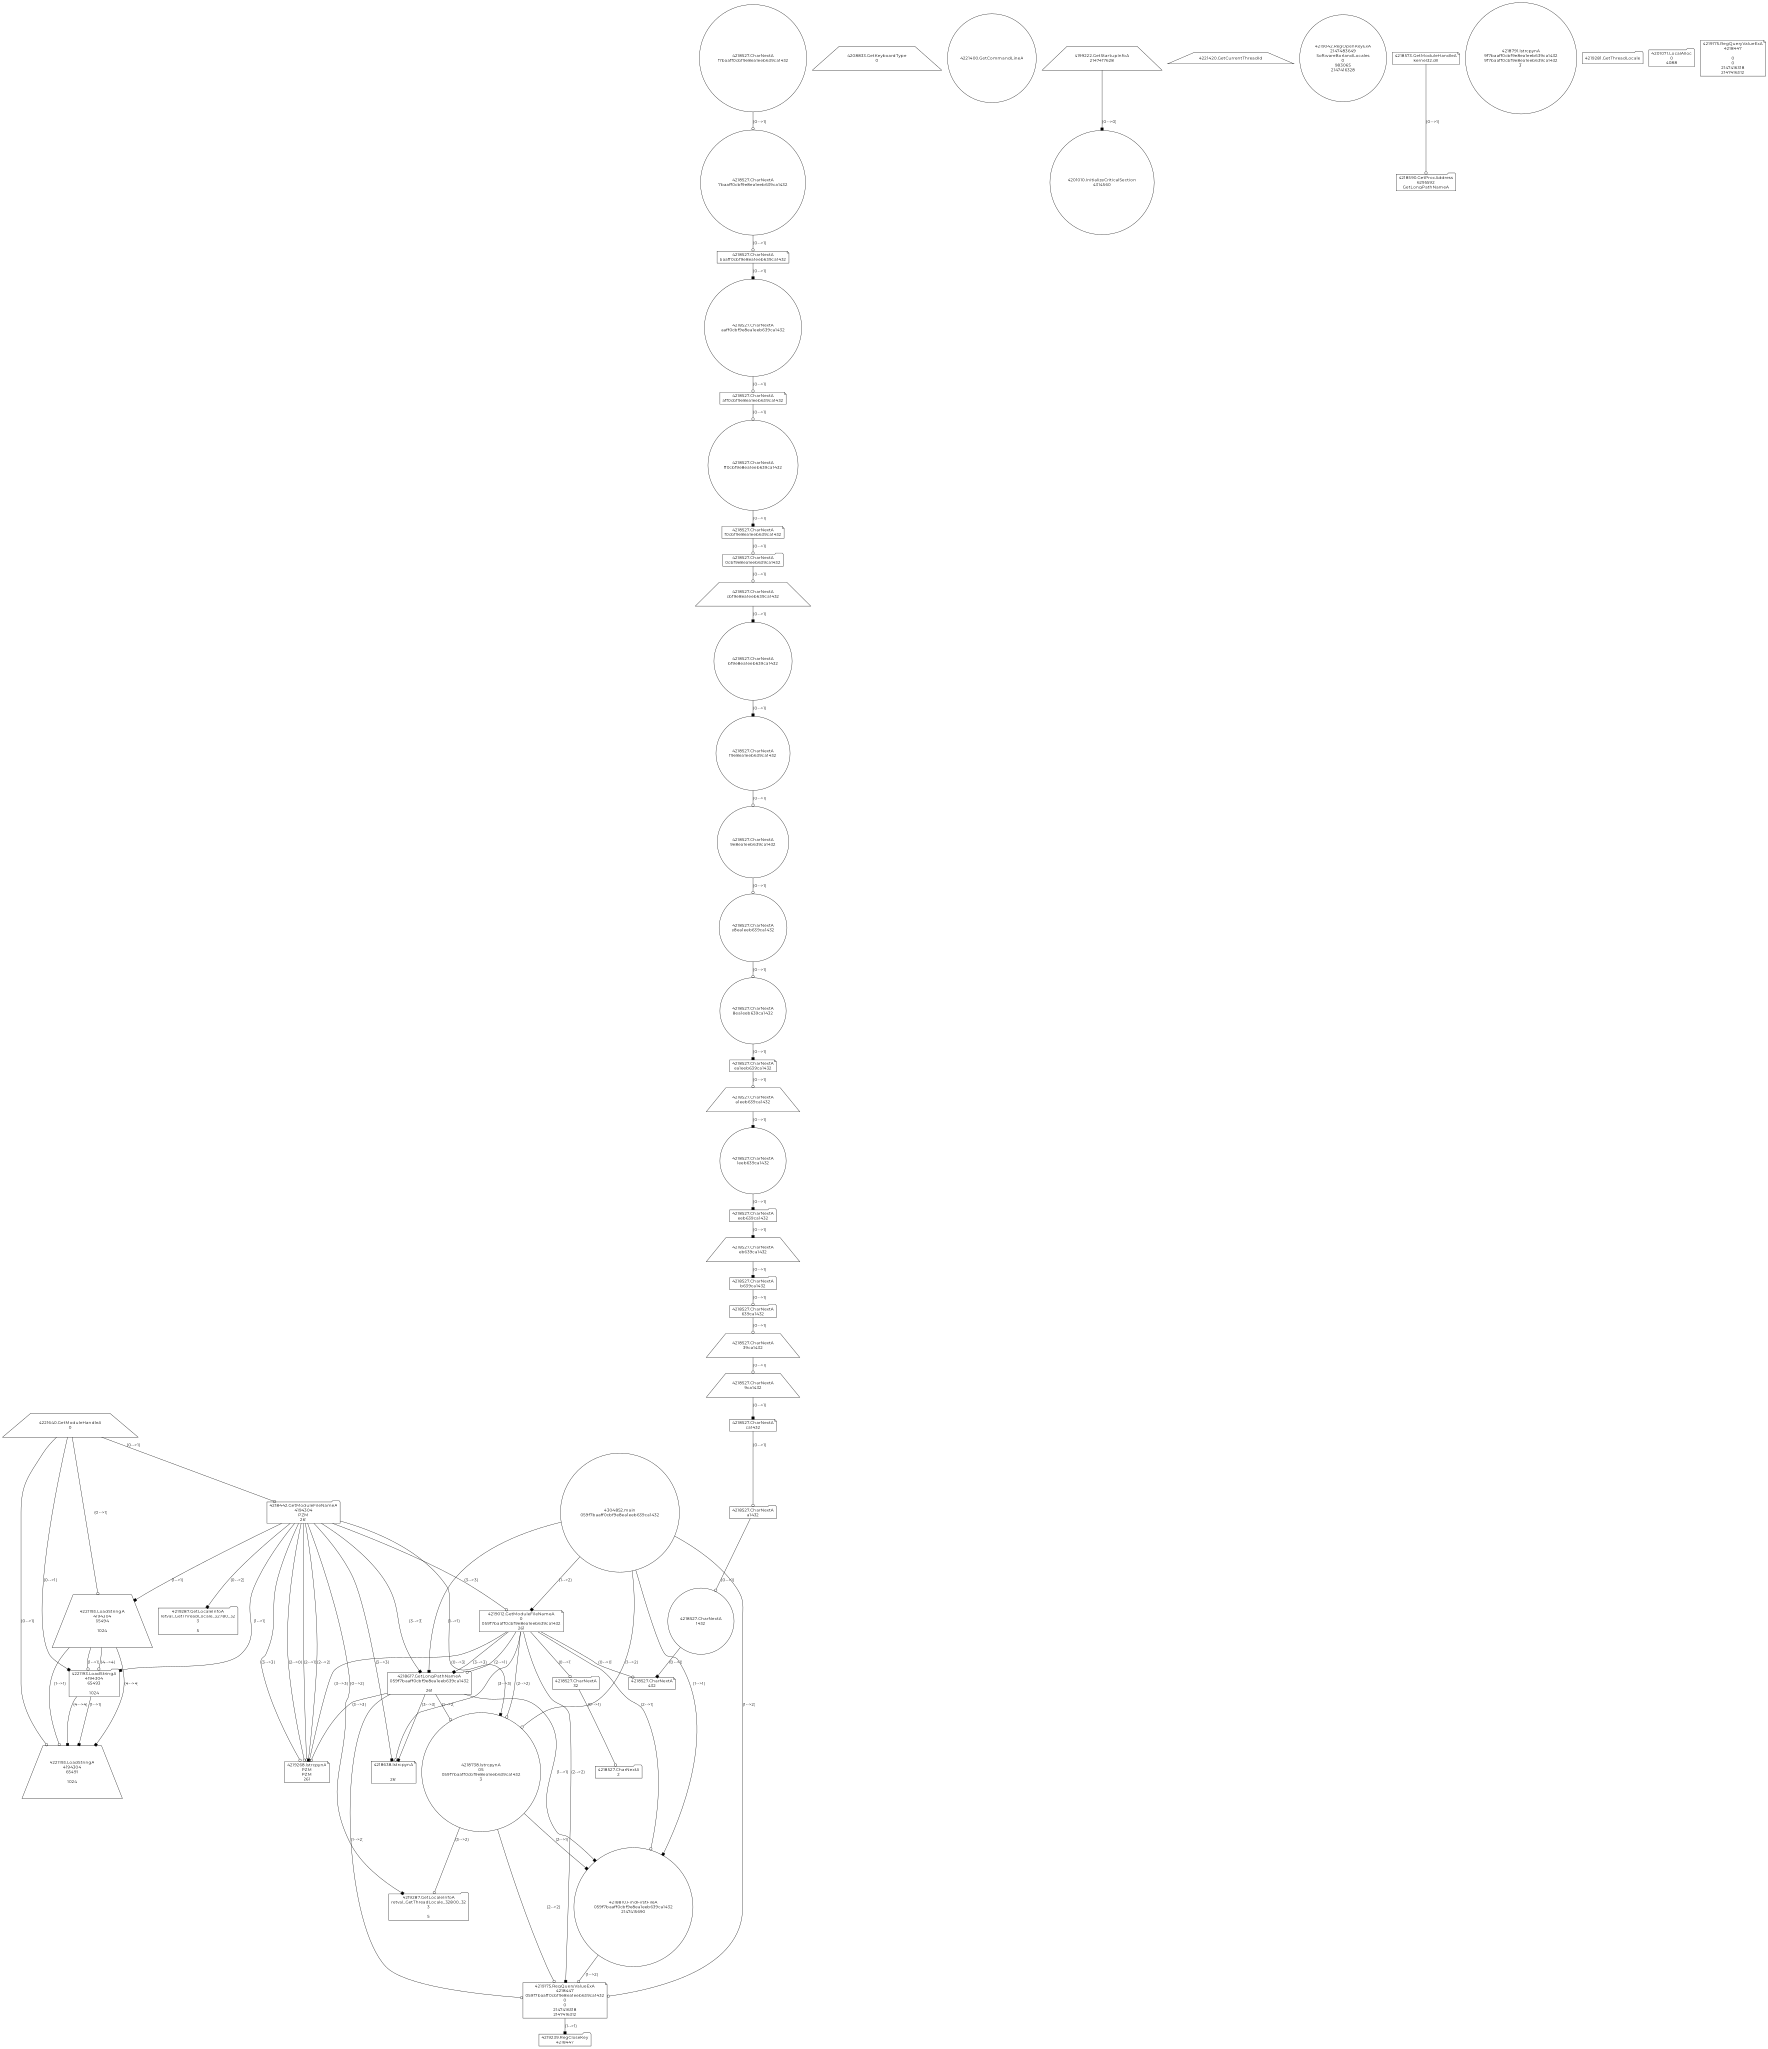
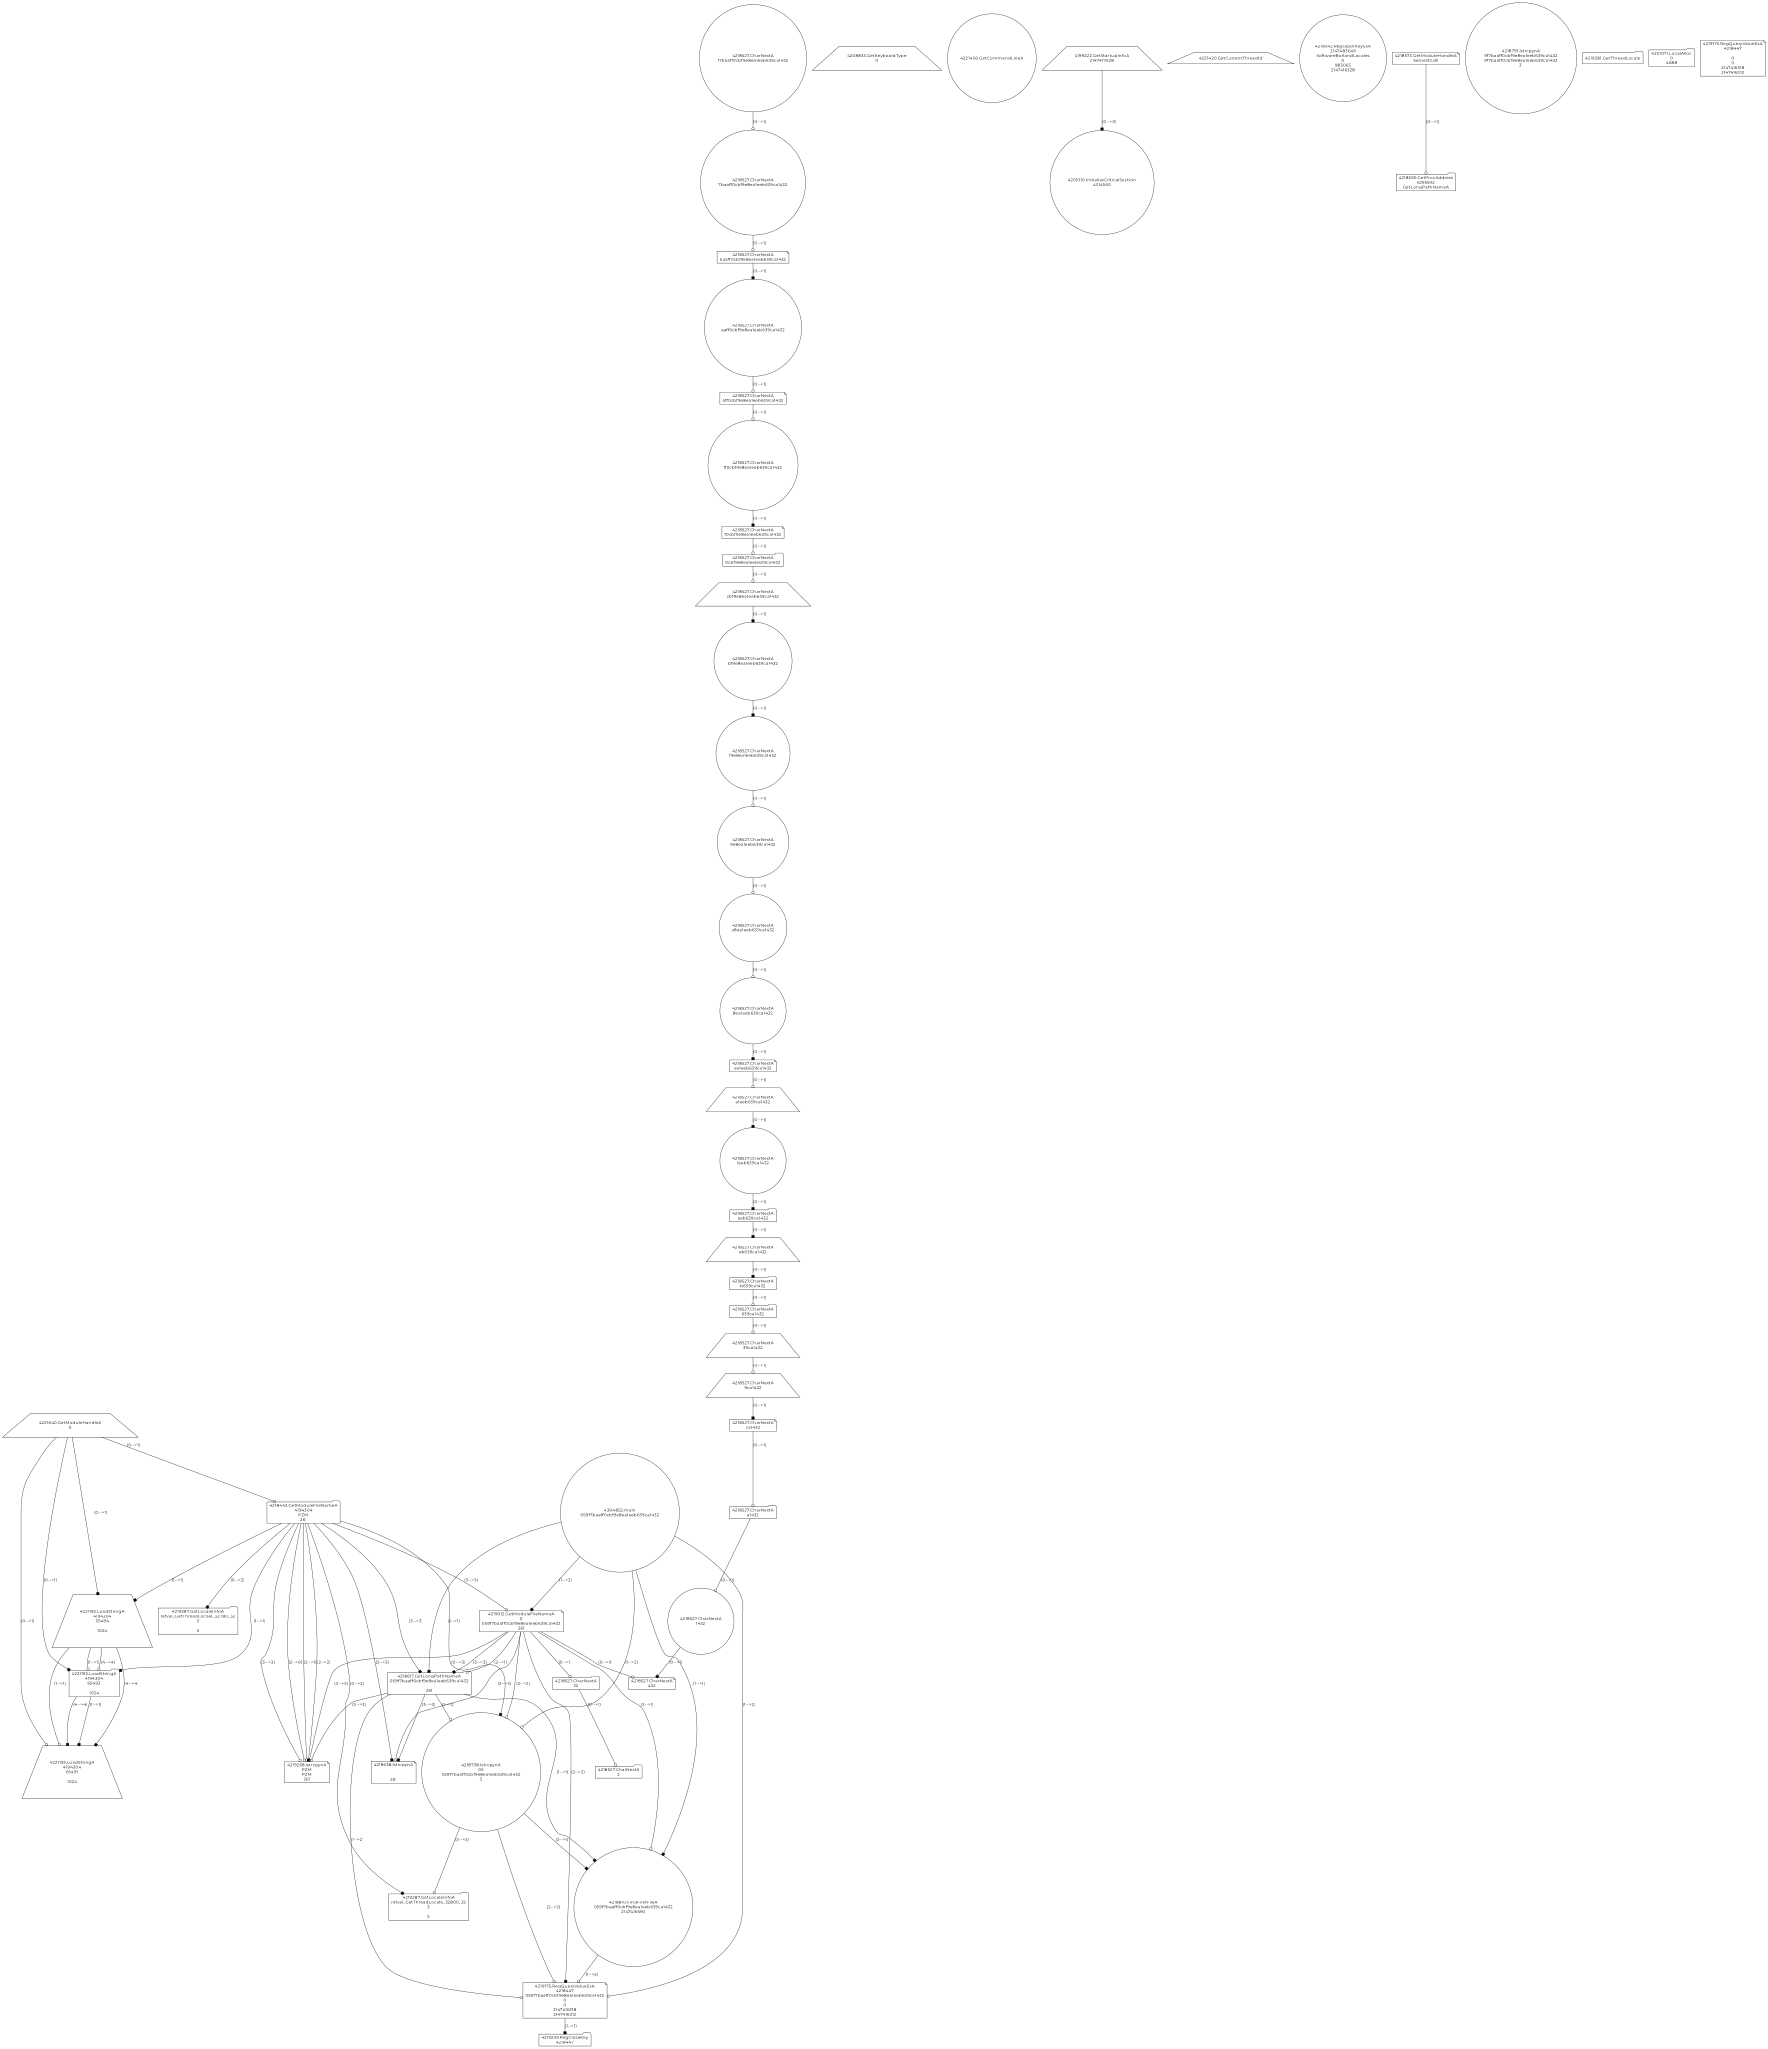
(85, 1515) -> (85, 1515)
